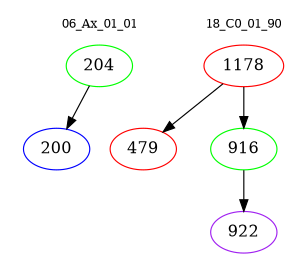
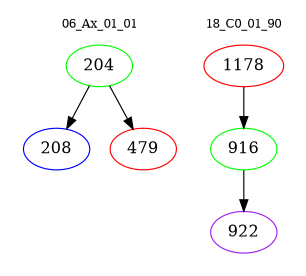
(203, 100) -> (119, 102)
(57, 149) -> (57, 149)
